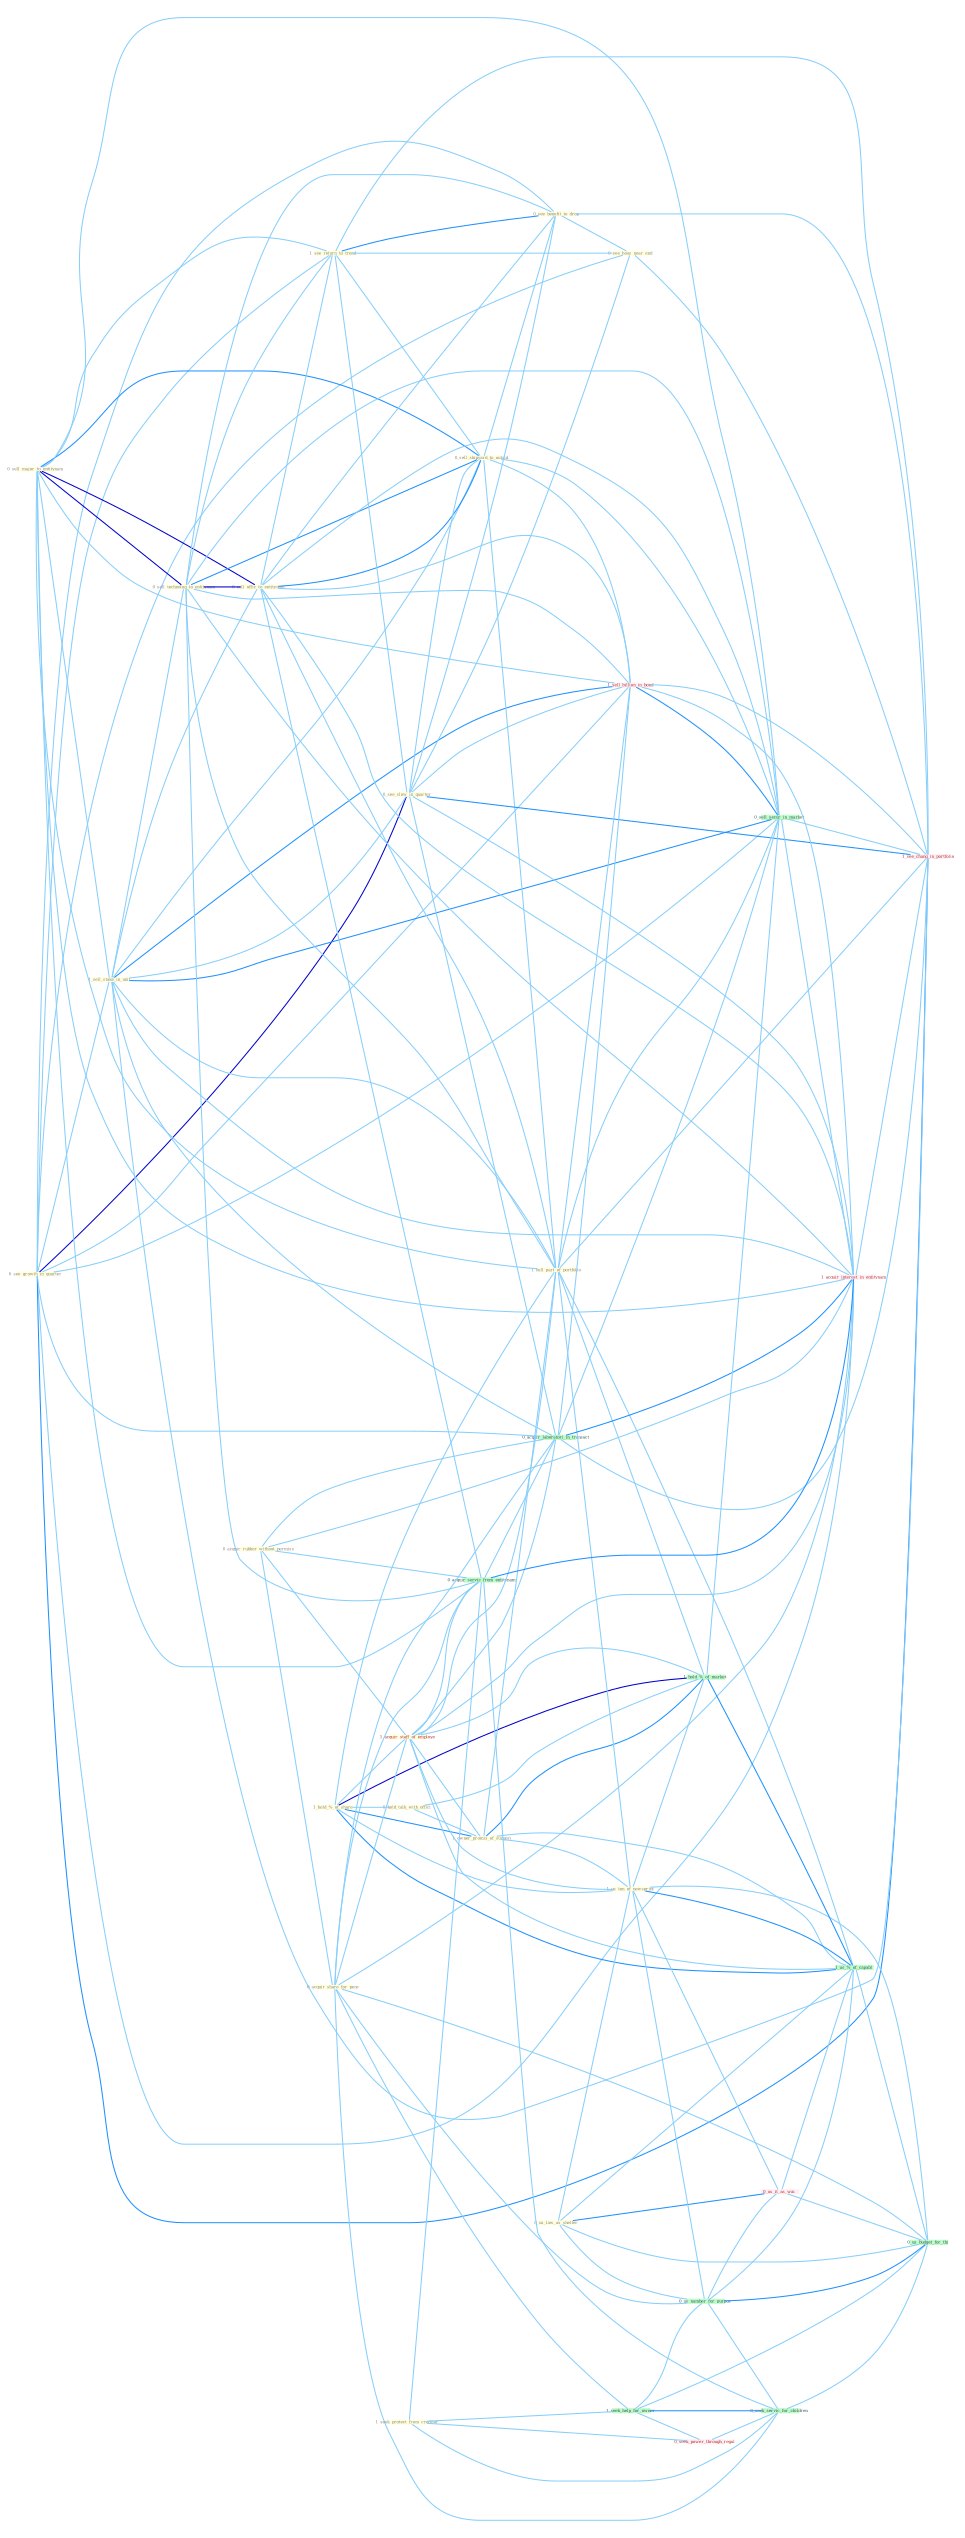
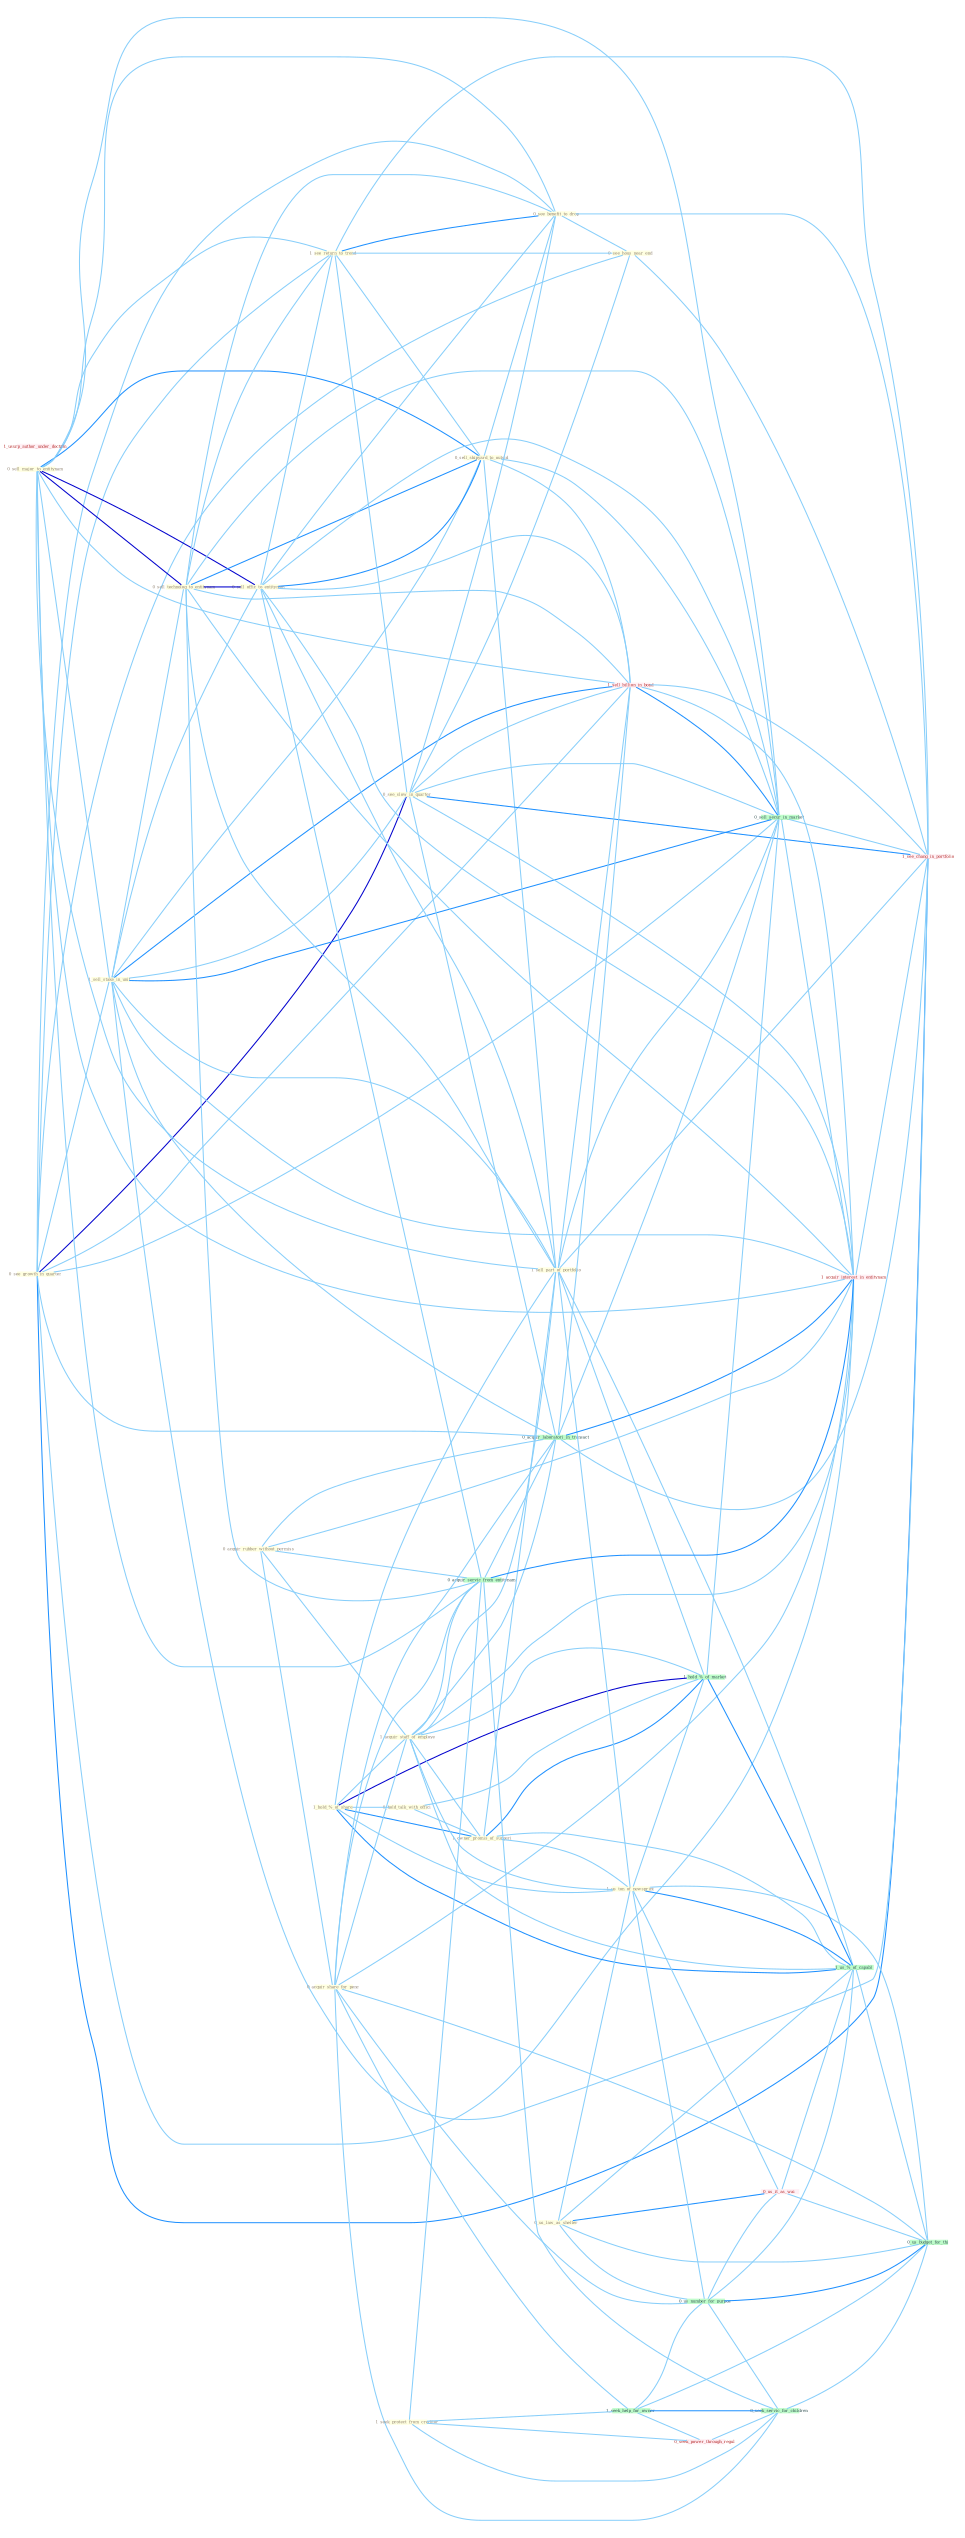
none -> (170, 59)
none -> (36, 446)
(434, 622) -> (597, 764)
(408, 1737) -> (408, 1737)
